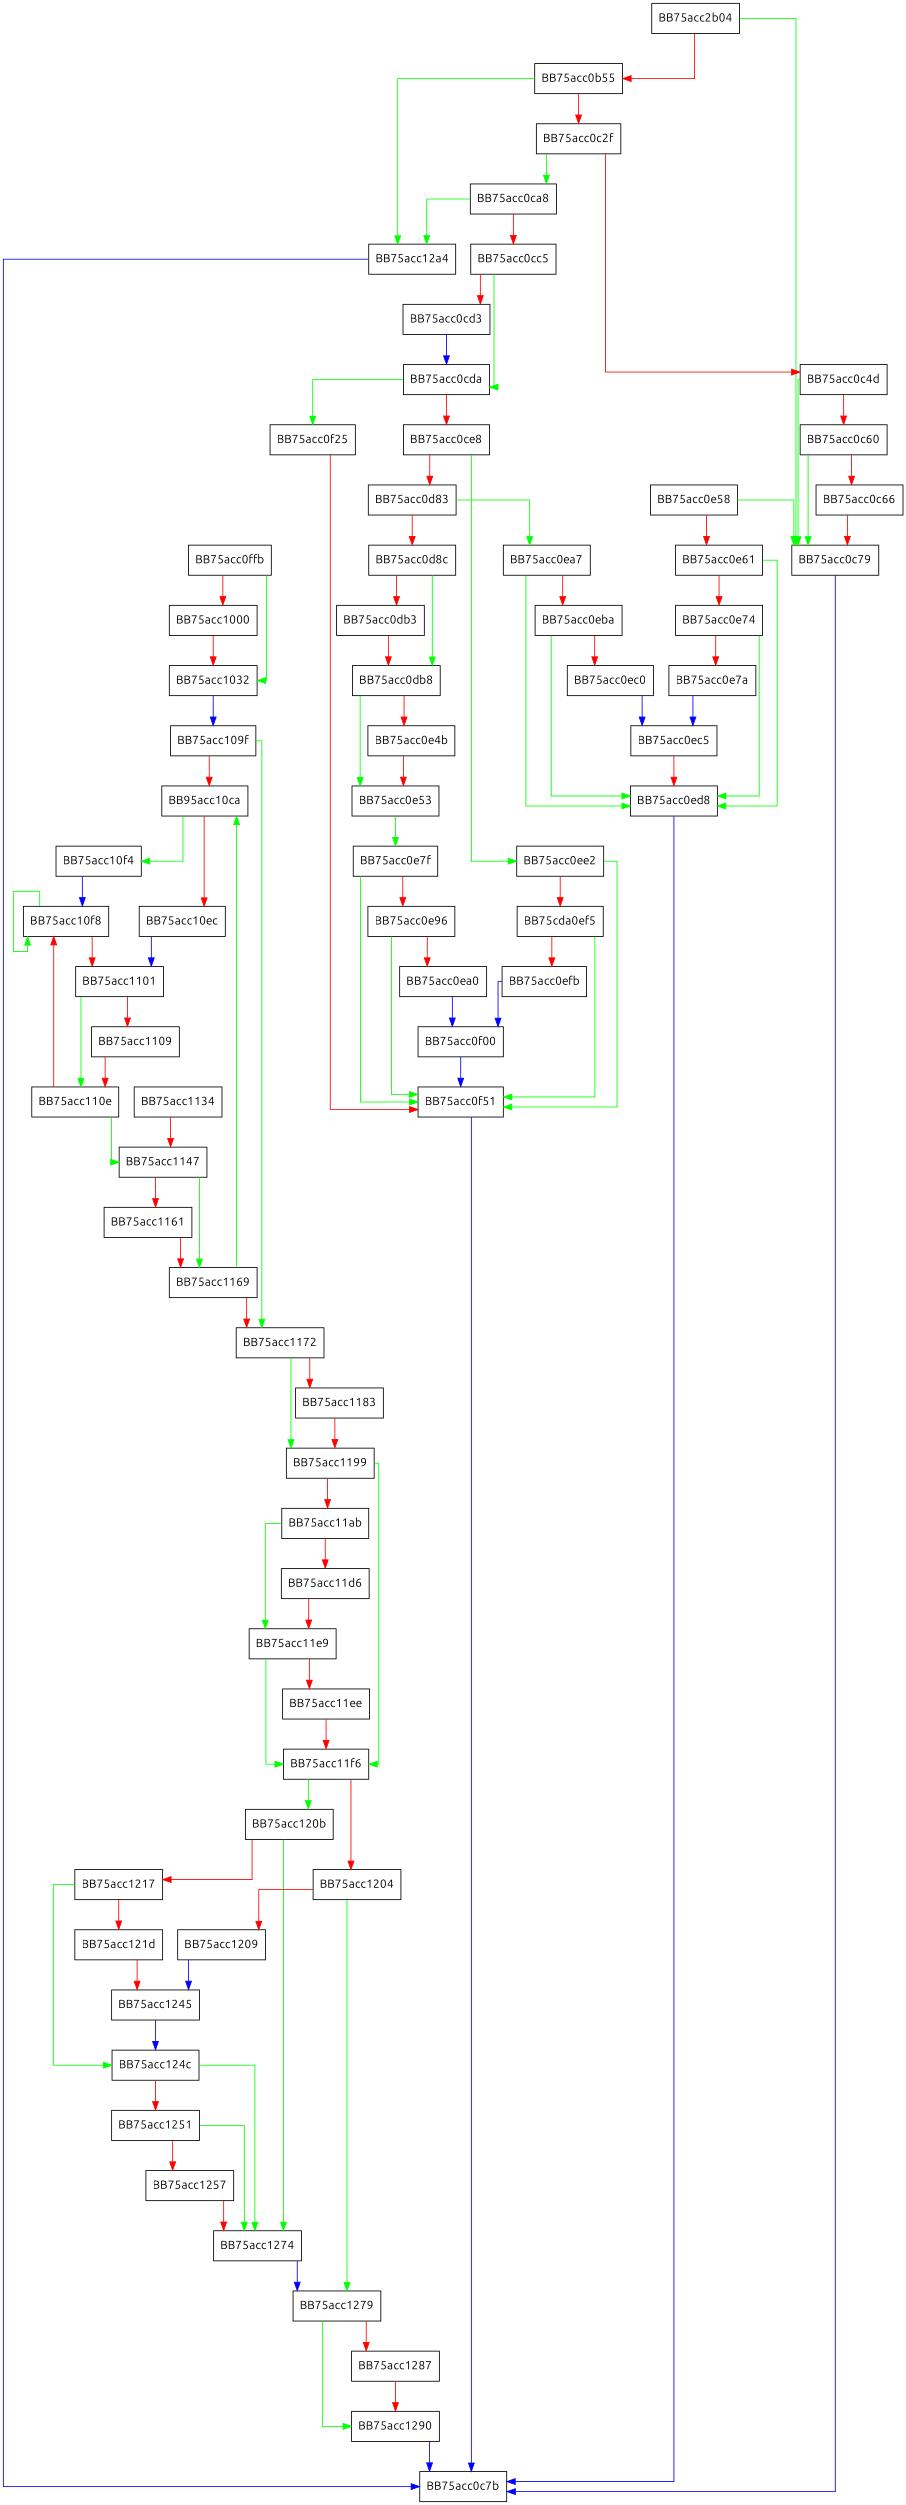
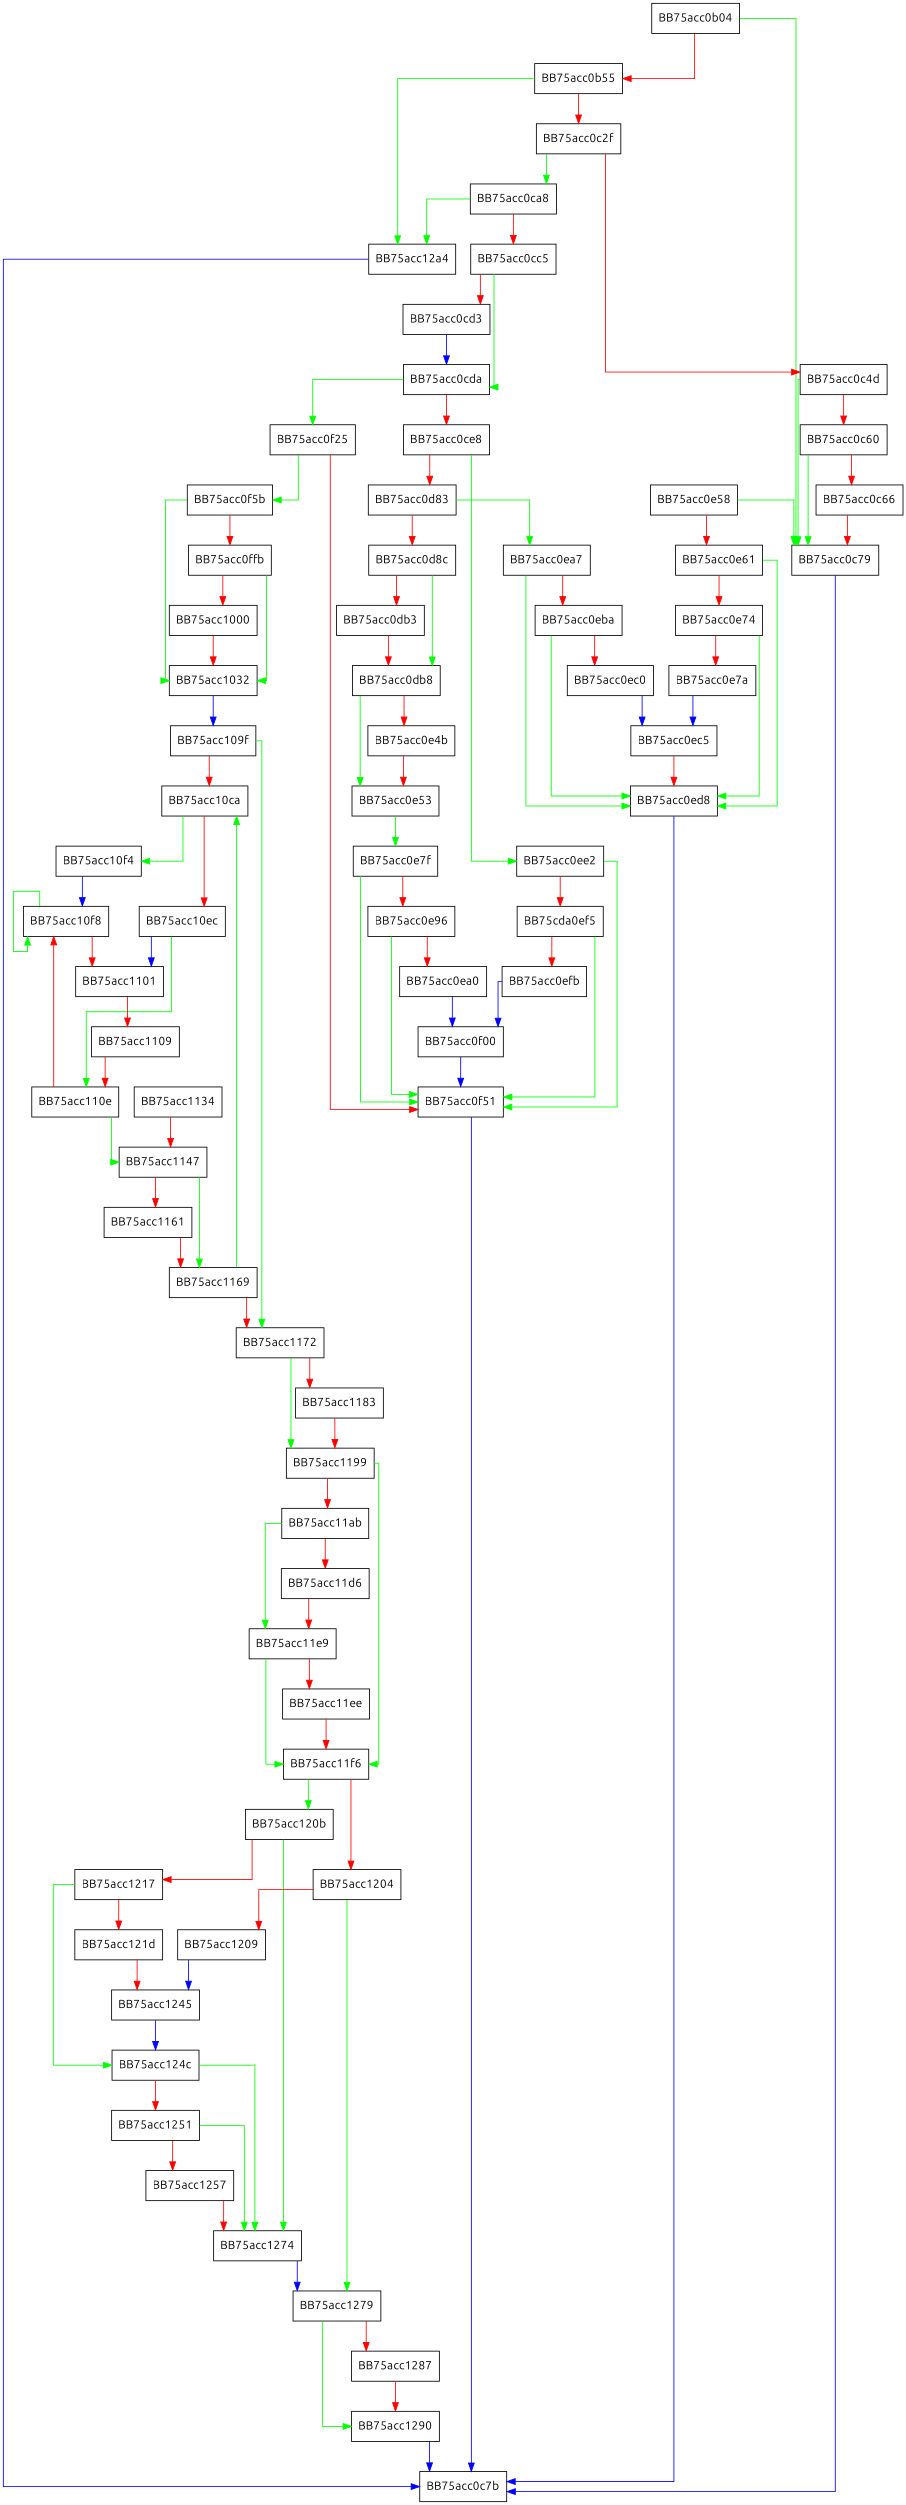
(696, 18) -> (696, 18)
none -> (230, 500)
(205, 801) -> (205, 801)
(81, 1038) -> (133, 1012)
